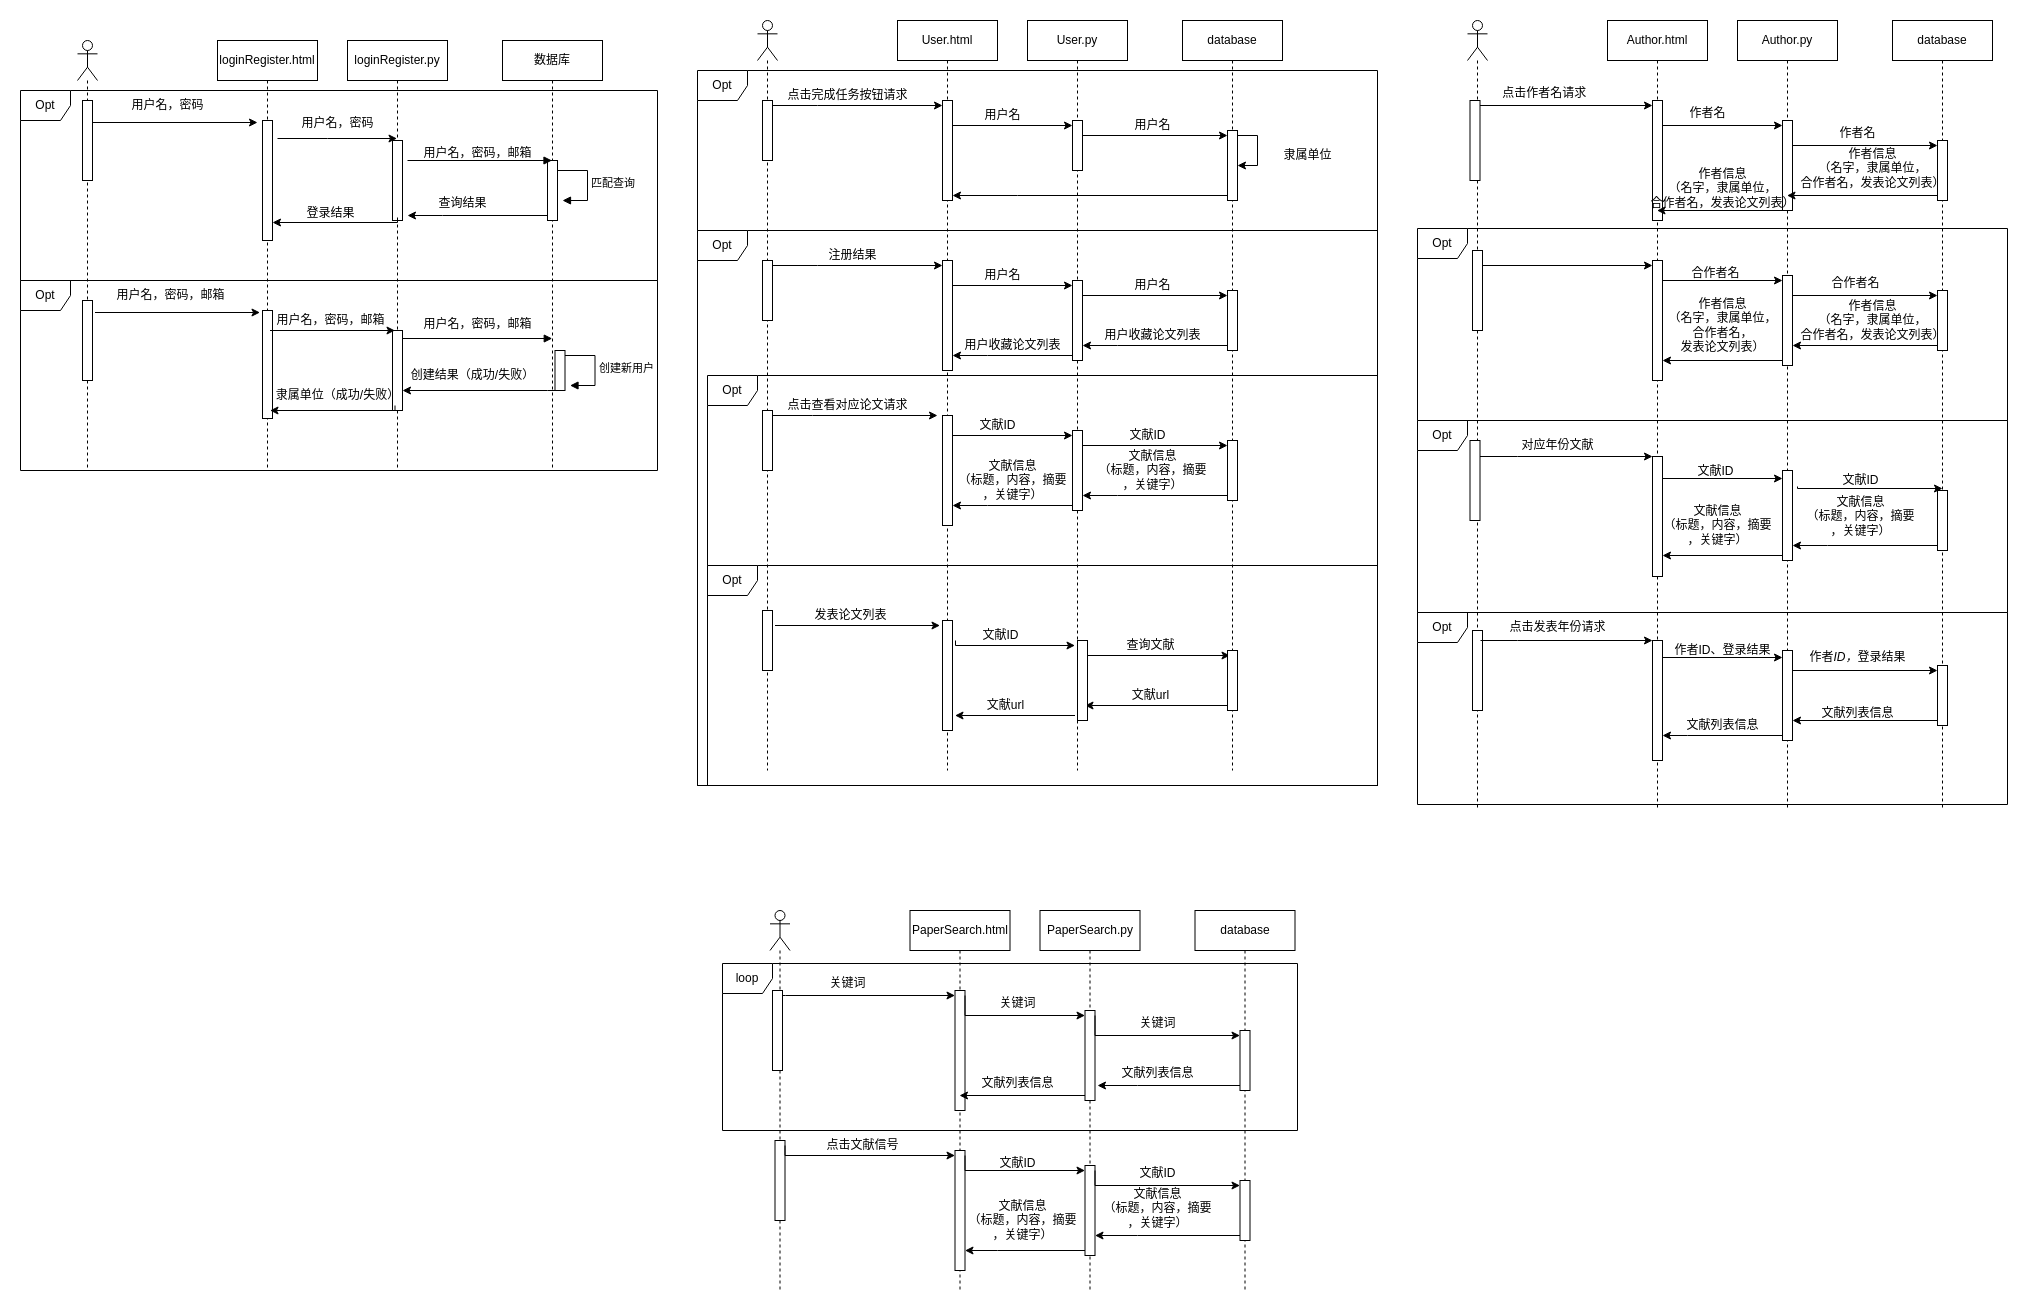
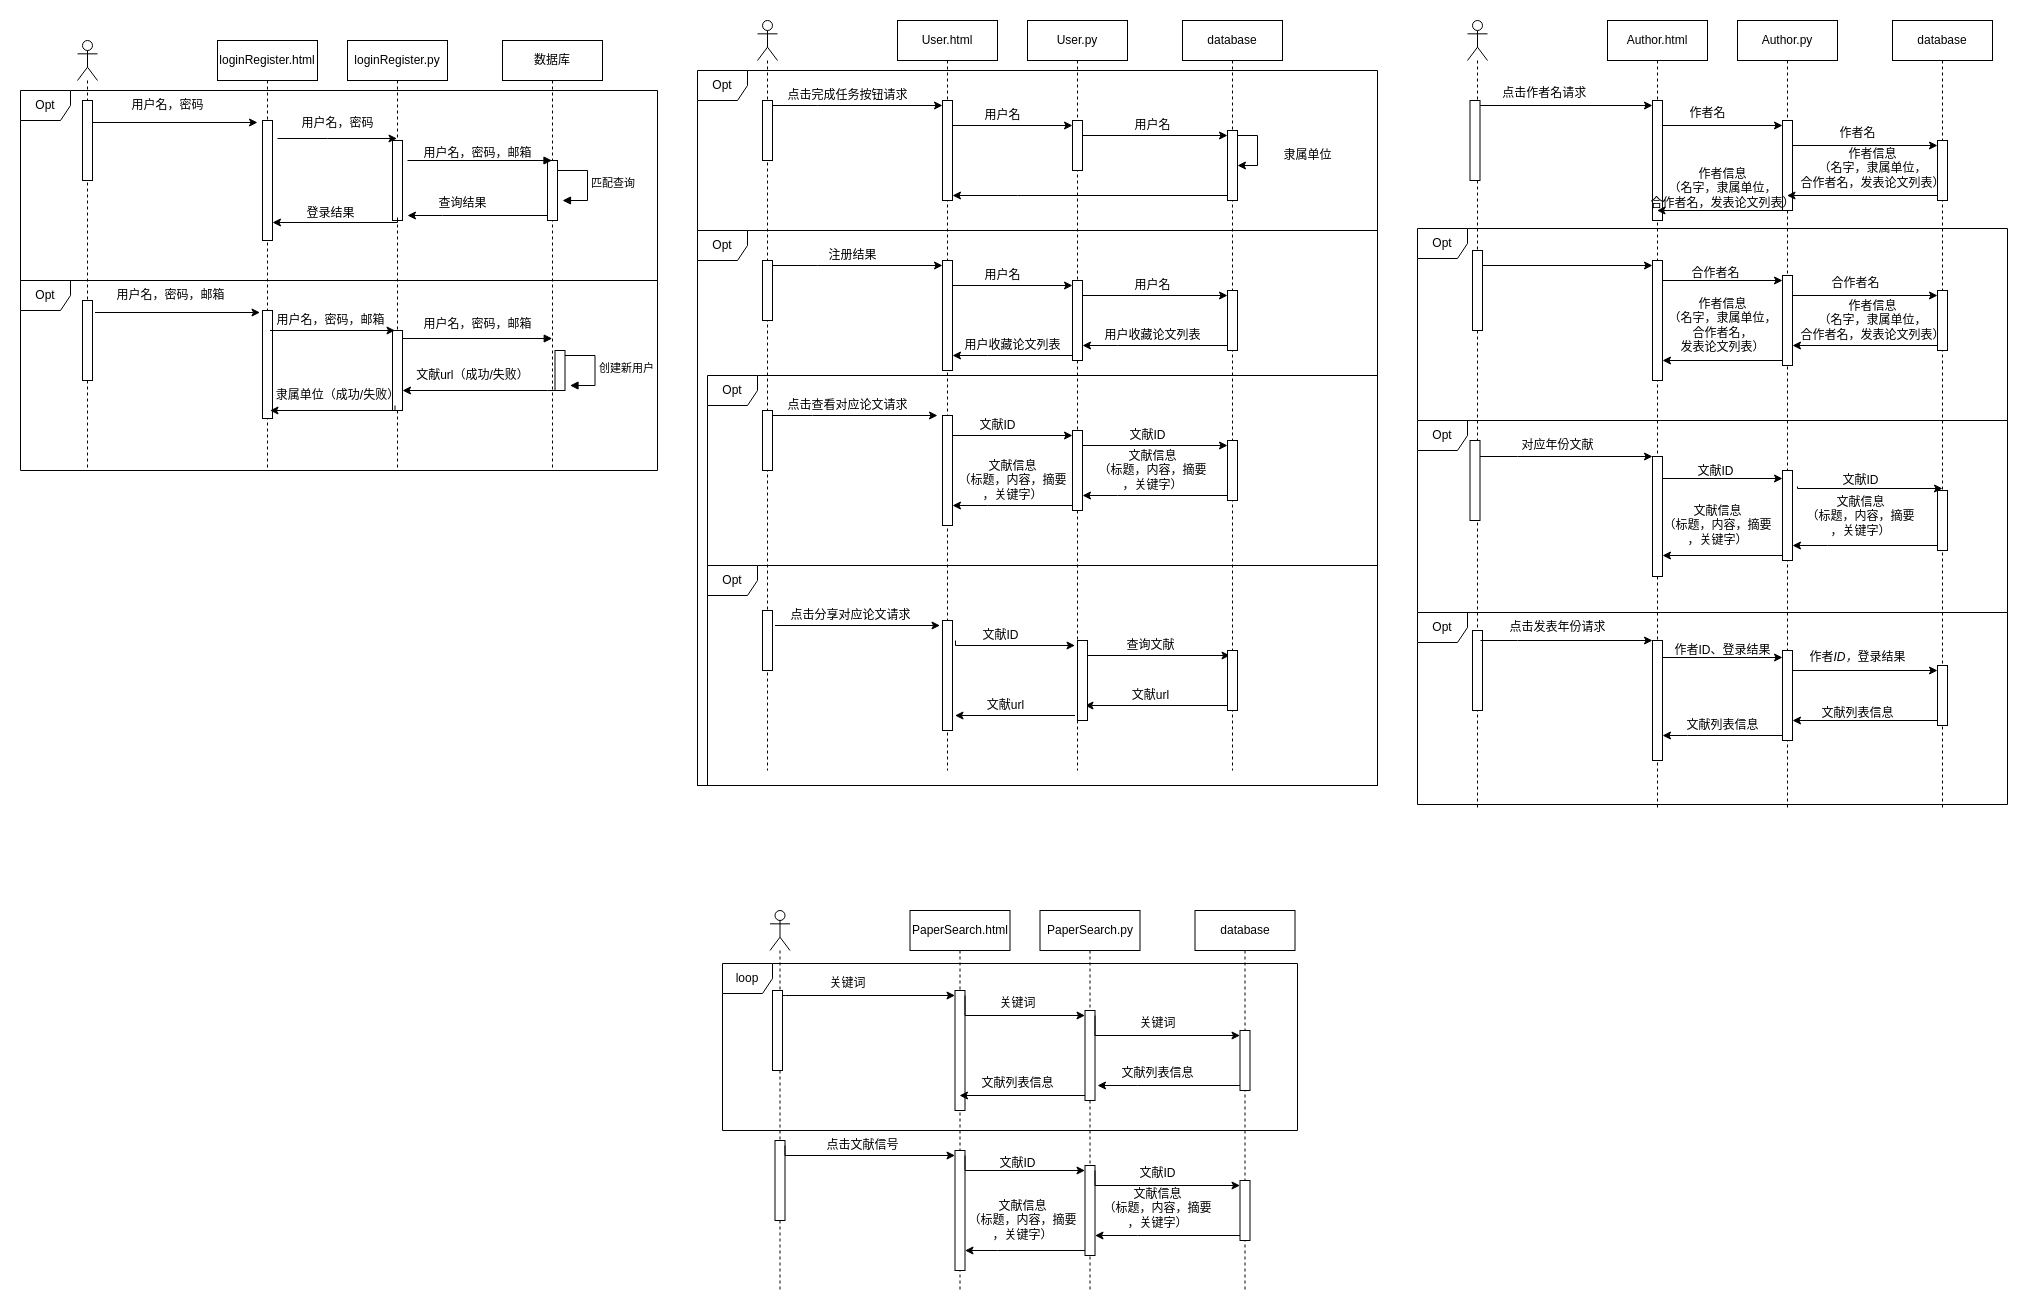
(473, 376) -> (473, 376)
(851, 616) -> (851, 616)
